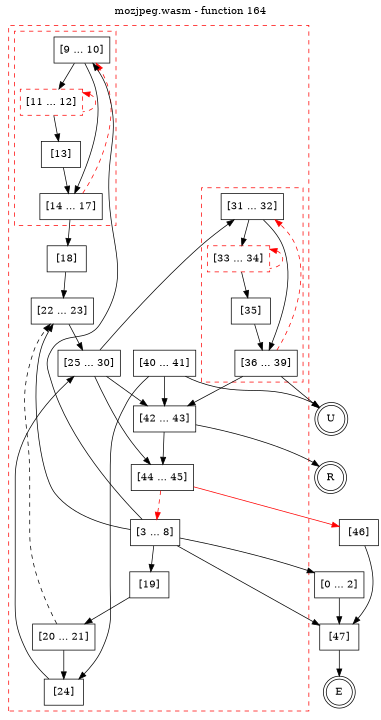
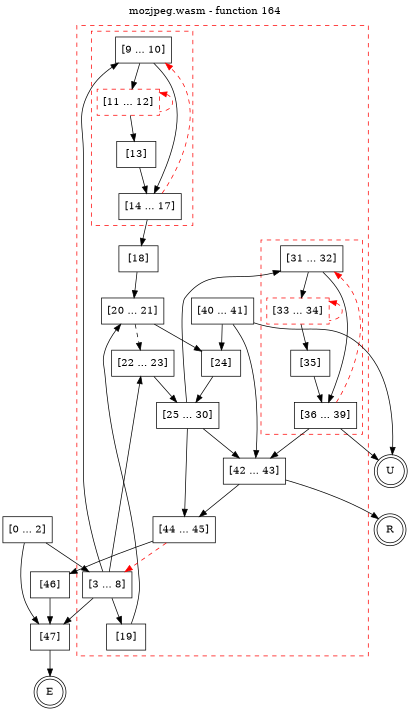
(65, 281) -> (136, 281)
(263, 506) -> (118, 554)
(244, 552) -> (64, 555)
